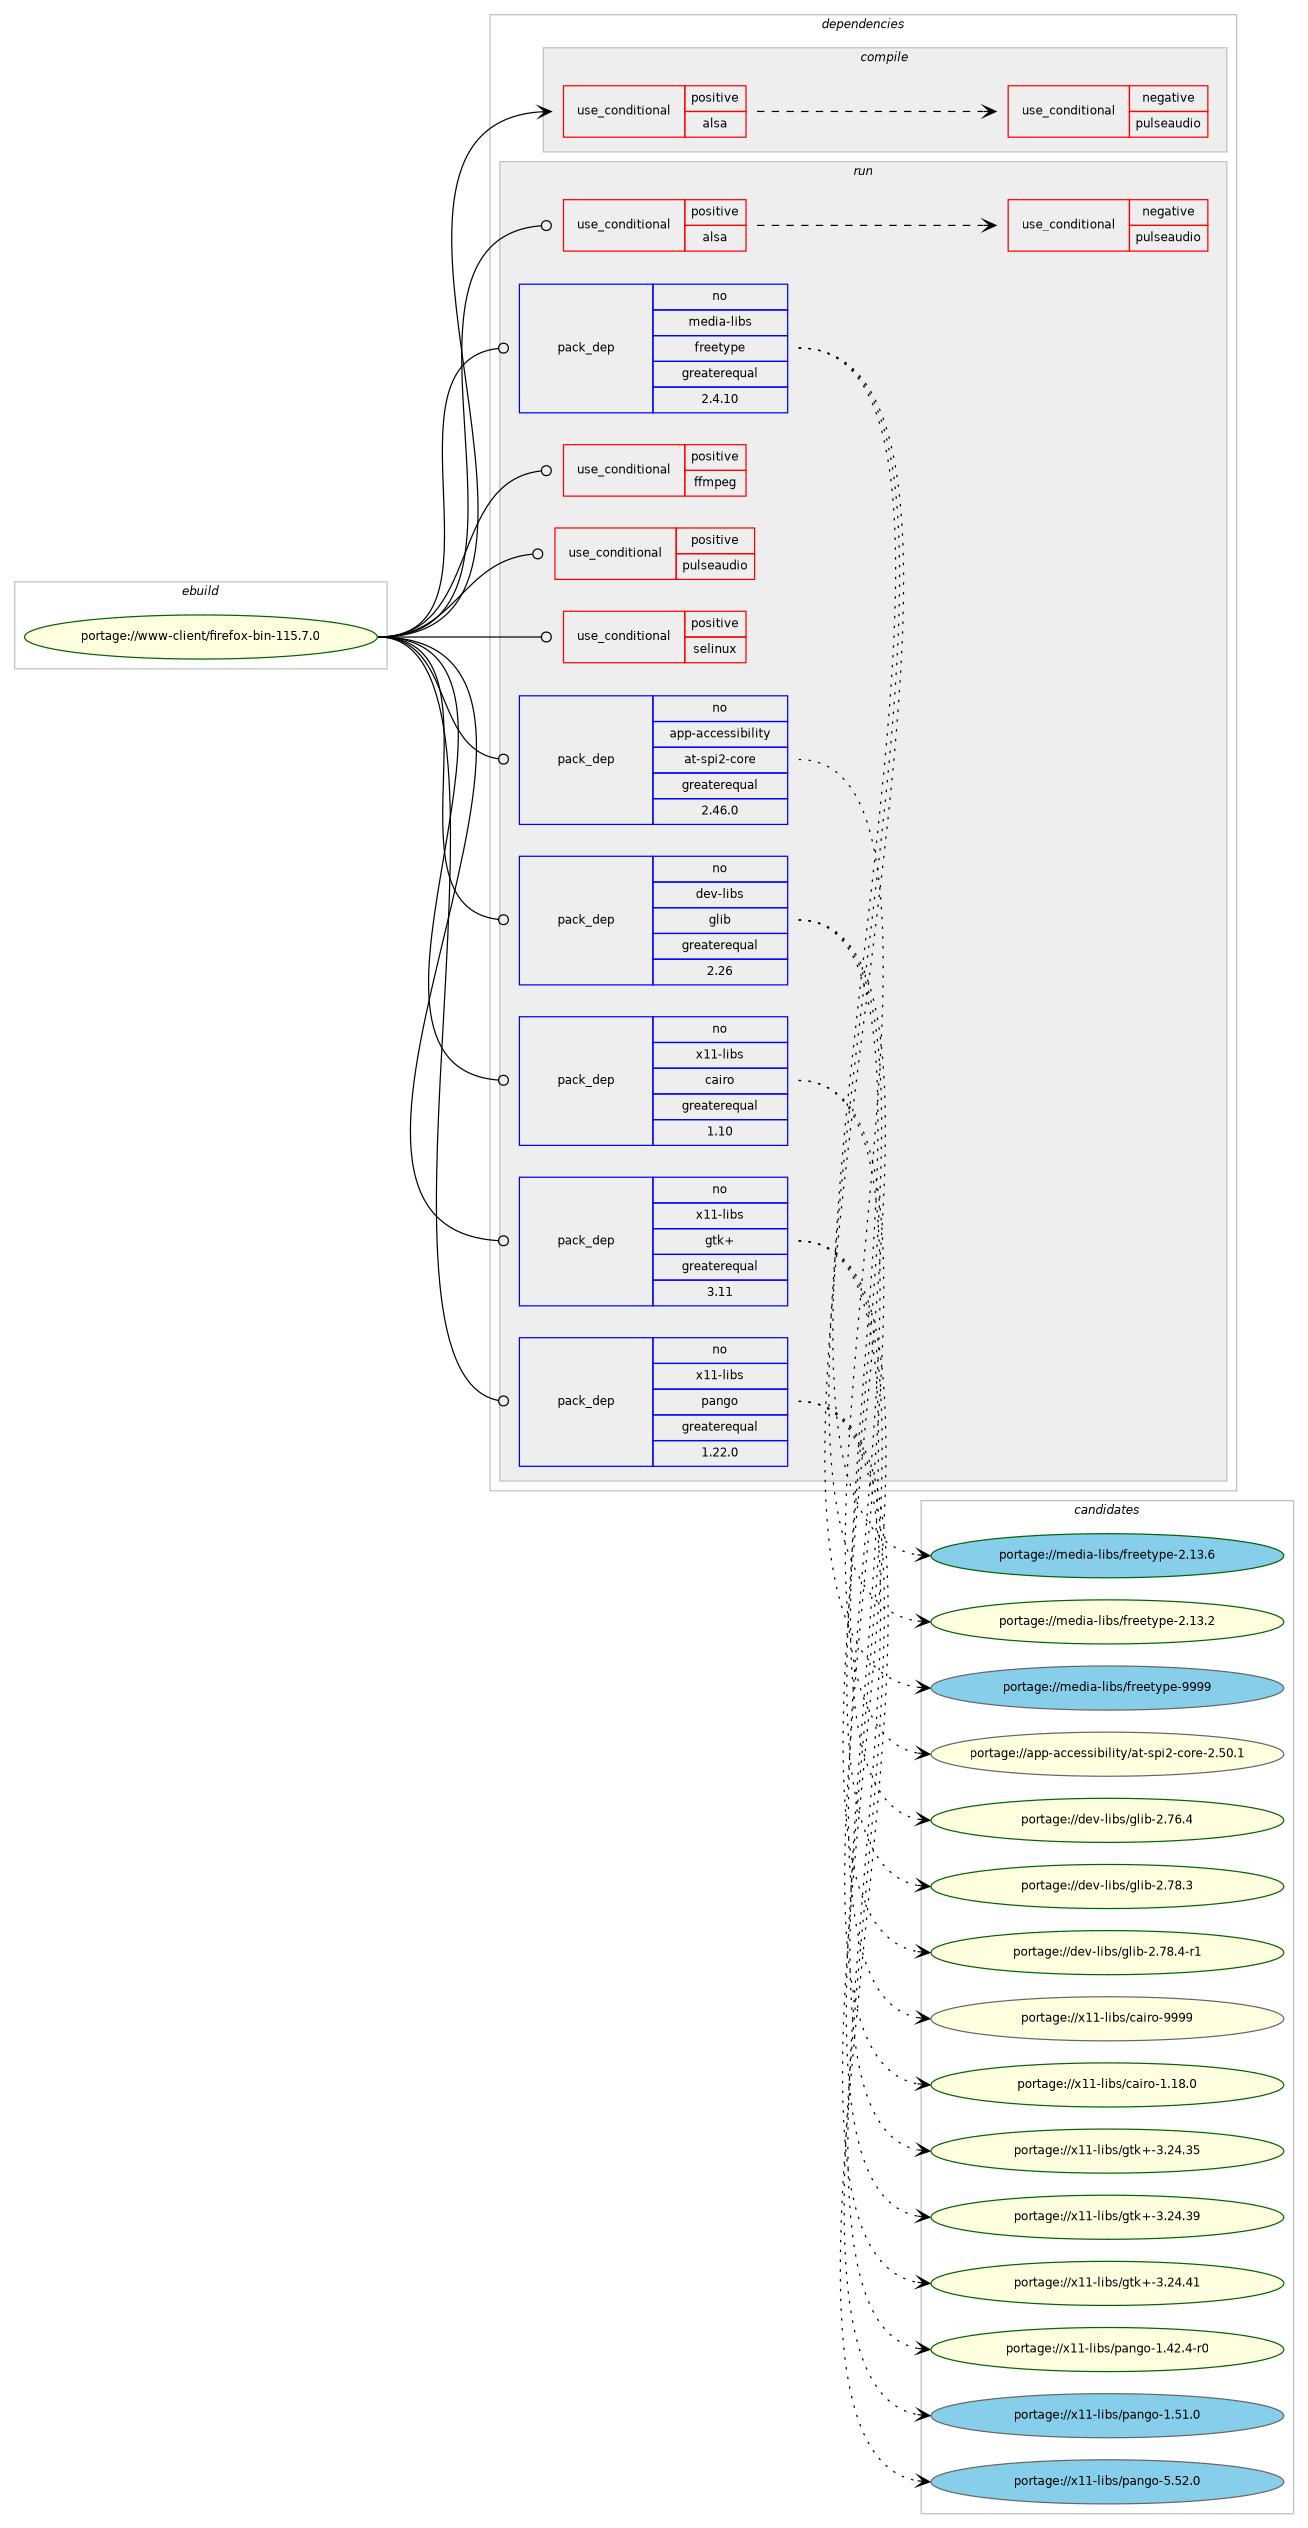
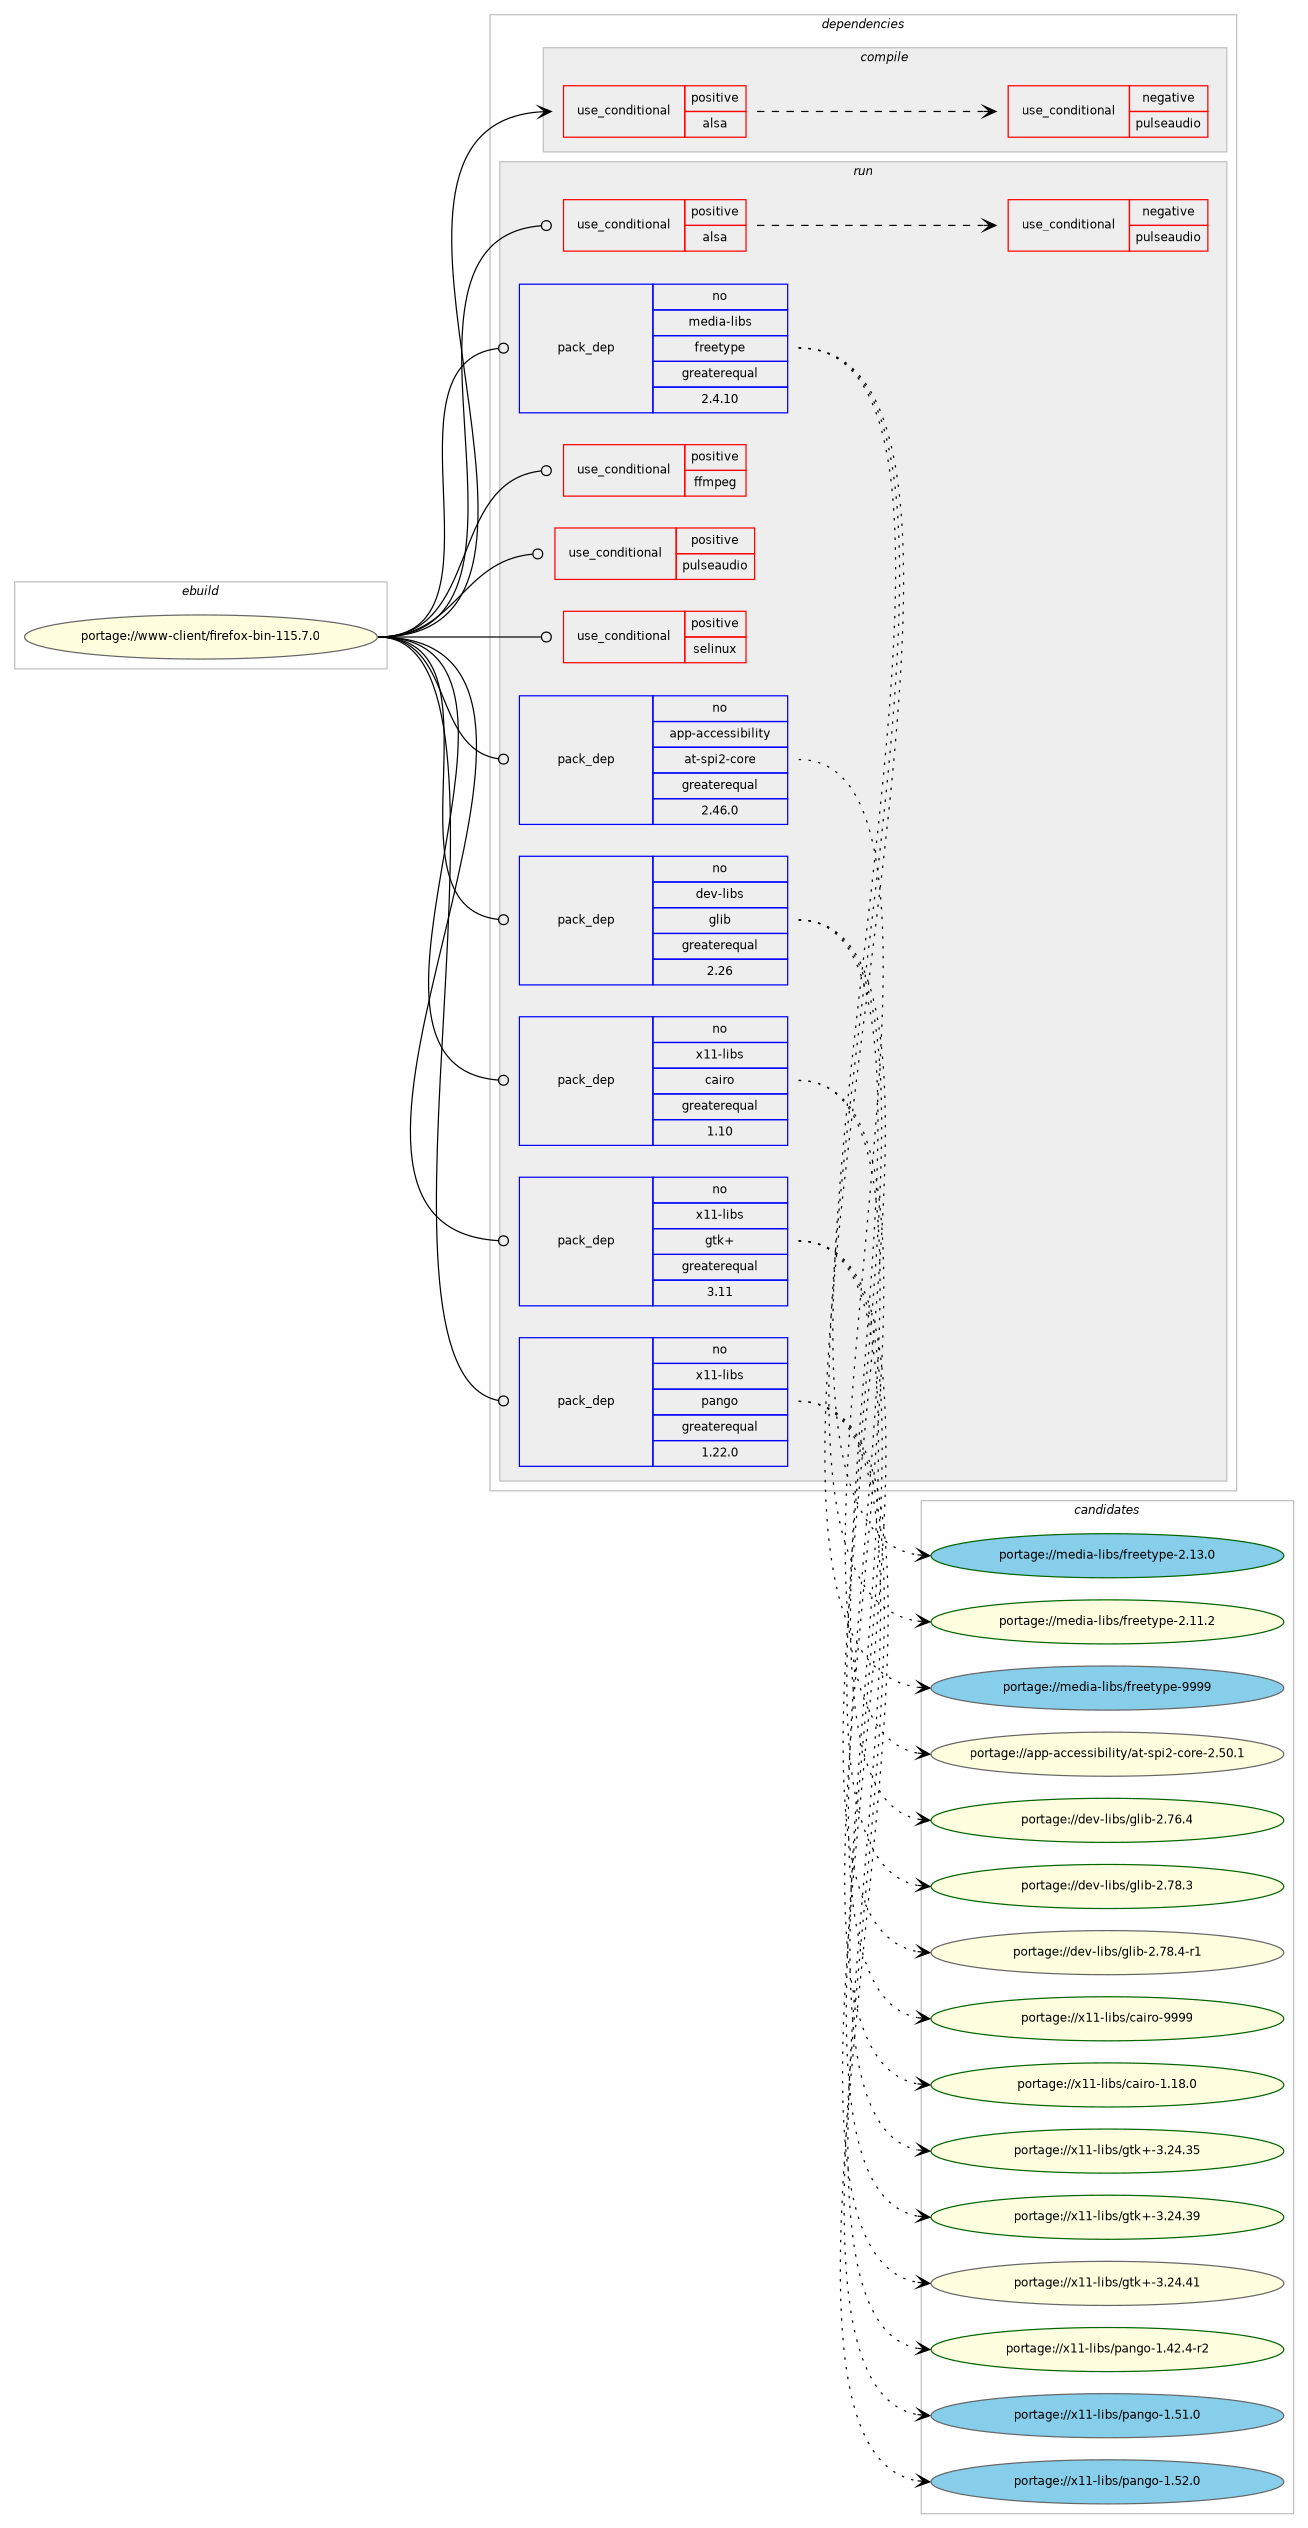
(201, 637) -> (201, 637)
(1107, 1556) -> (1107, 1556)
(1107, 1622) -> (1107, 1622)
(1107, 1953) -> (1107, 1953)
(1107, 2019) -> (1107, 2019)
(1107, 2283) -> (1107, 2283)
(1107, 2350) -> (1107, 2350)
(1107, 2482) -> (1107, 2482)
